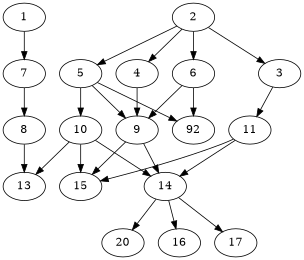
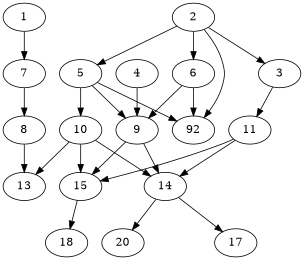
(168, 43) -> (224, 70)
none -> (67, 243)
(179, 243) -> none
